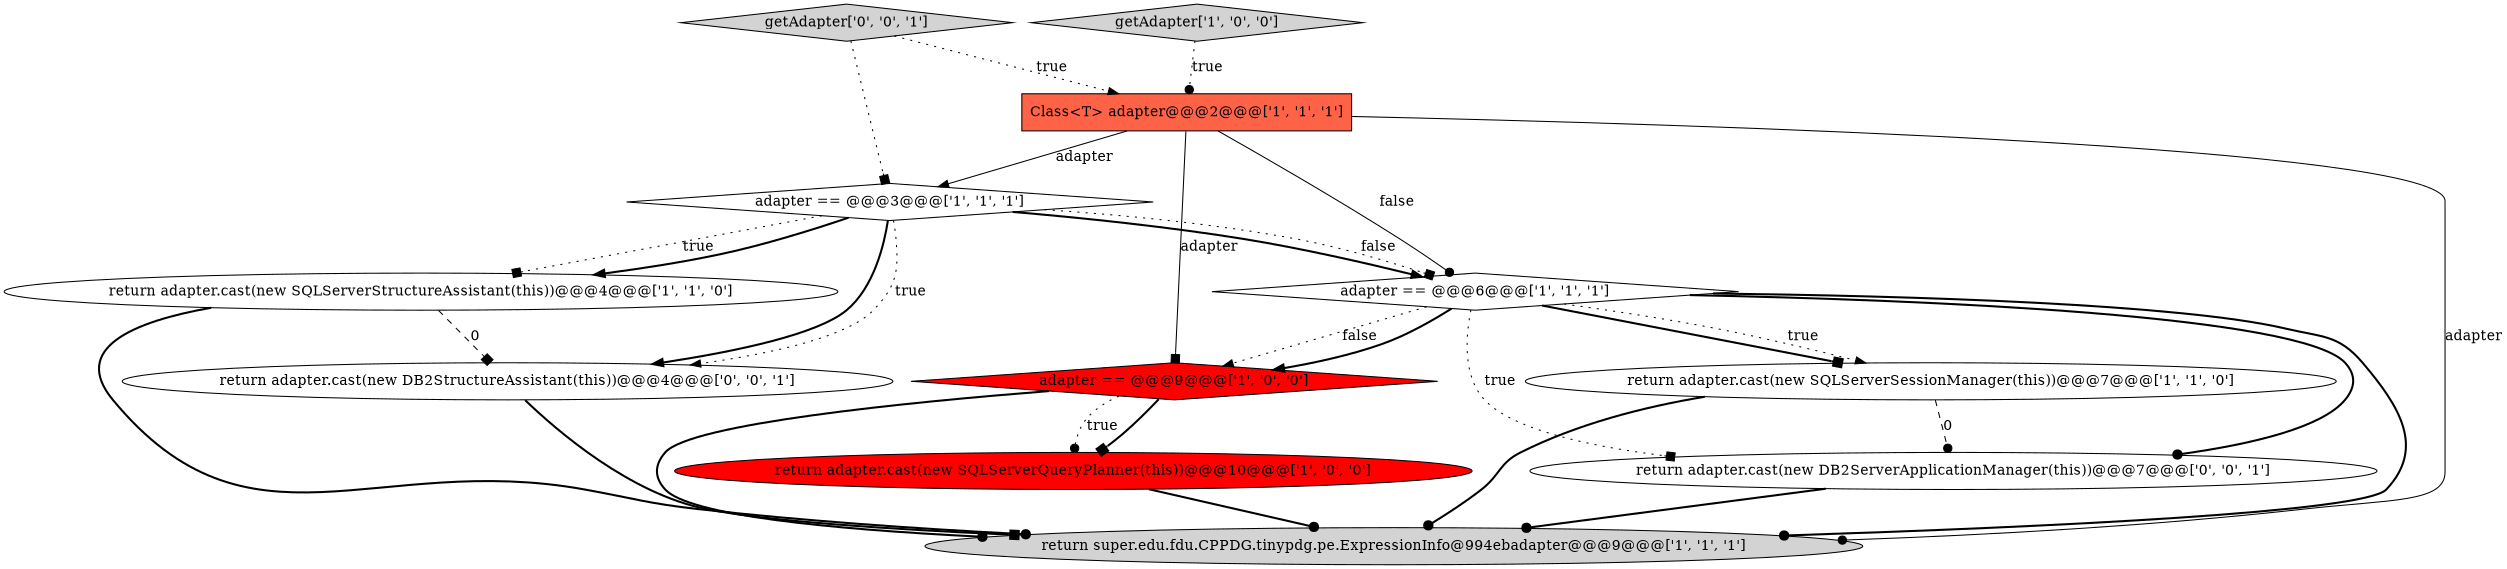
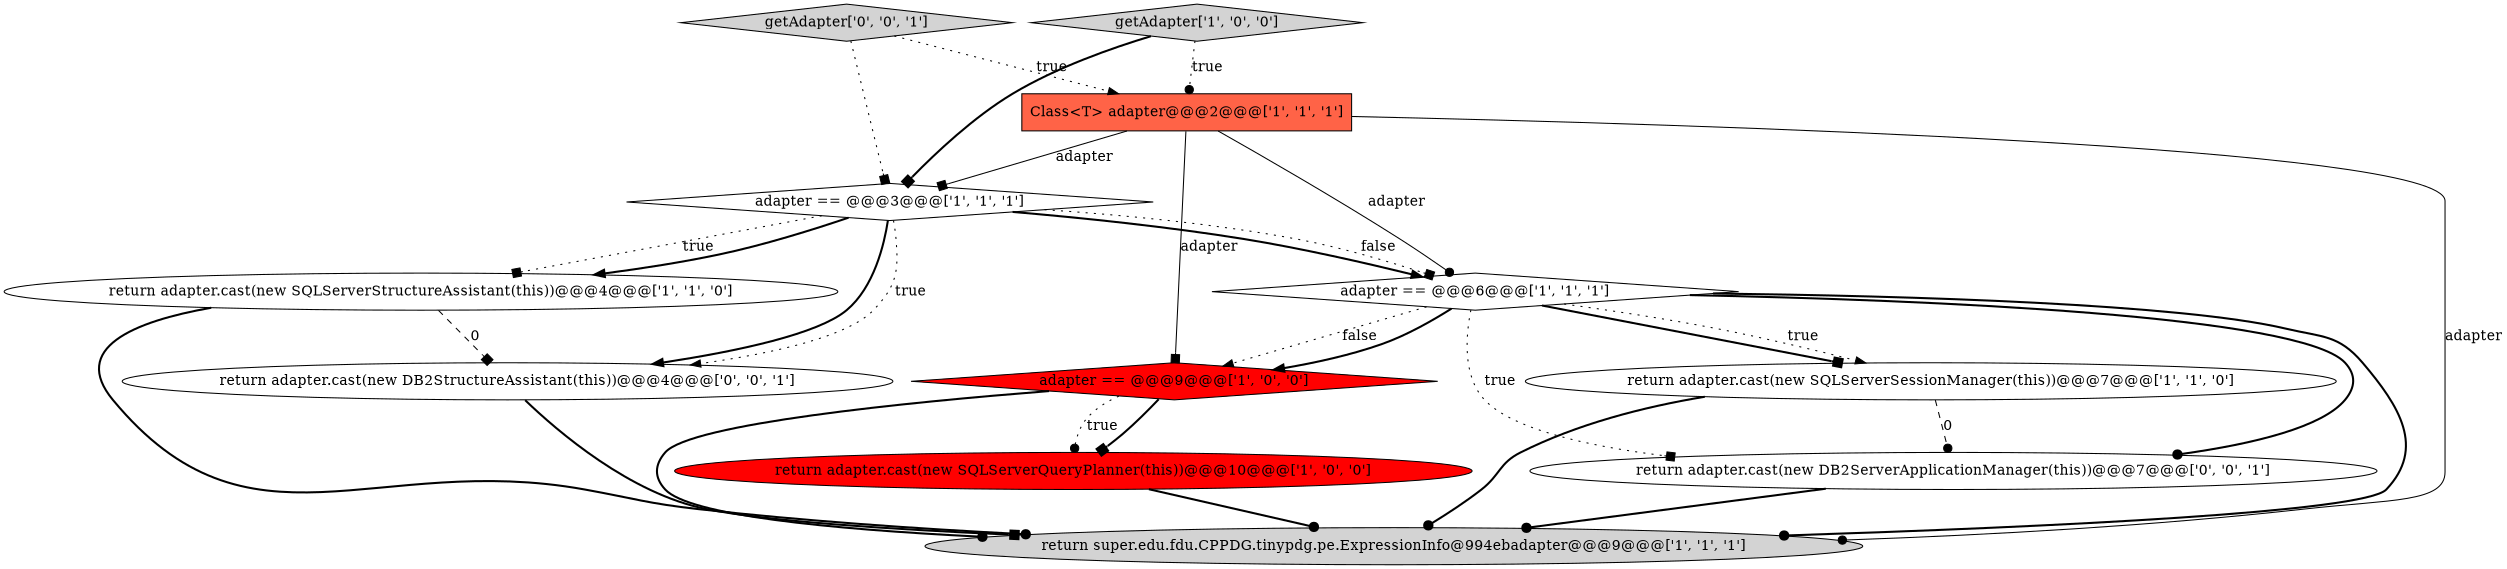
none -> (1021, 89)
(1038, 157) -> (1038, 157)
(1397, 202) -> (1397, 202)
